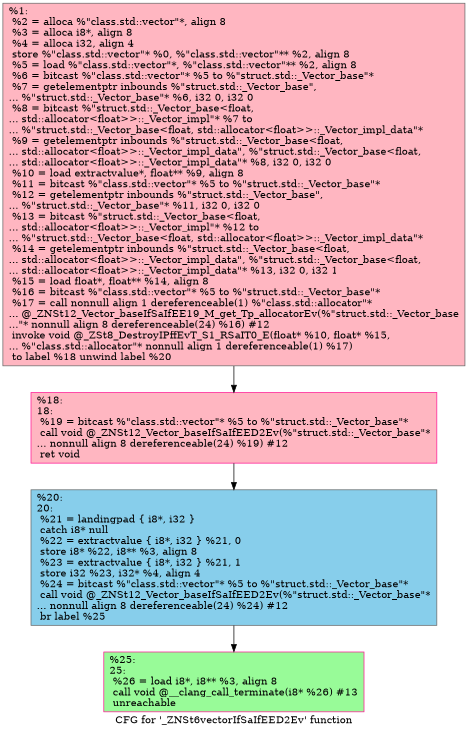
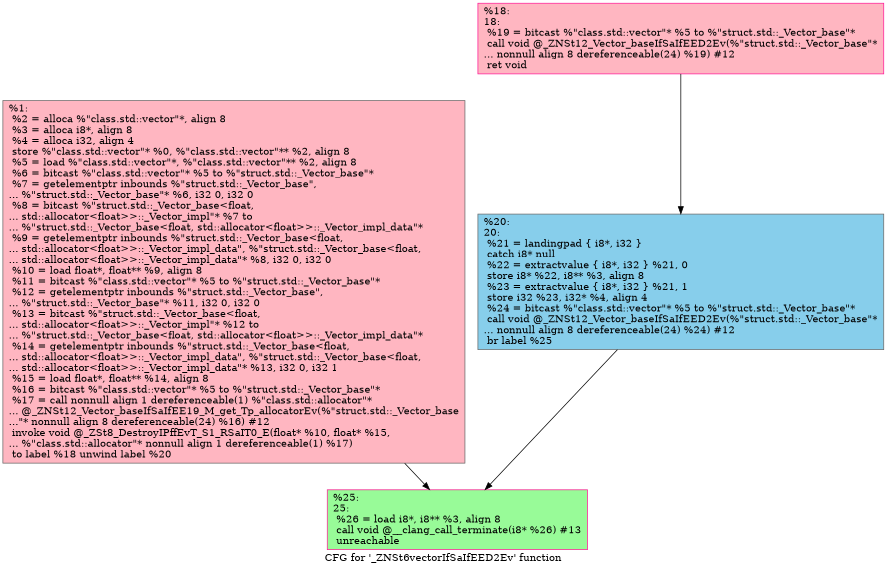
(127, 173) -> (106, 271)
(234, 376) -> (415, 474)
